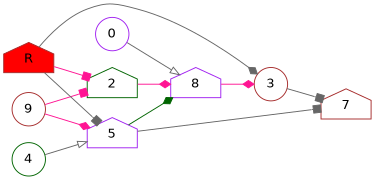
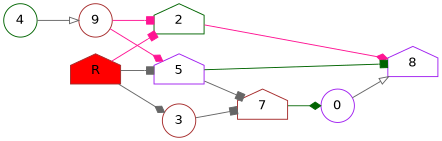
(232, 84) -> none
none -> (299, 106)
(146, 114) -> (291, 67)
(62, 150) -> (53, 20)
